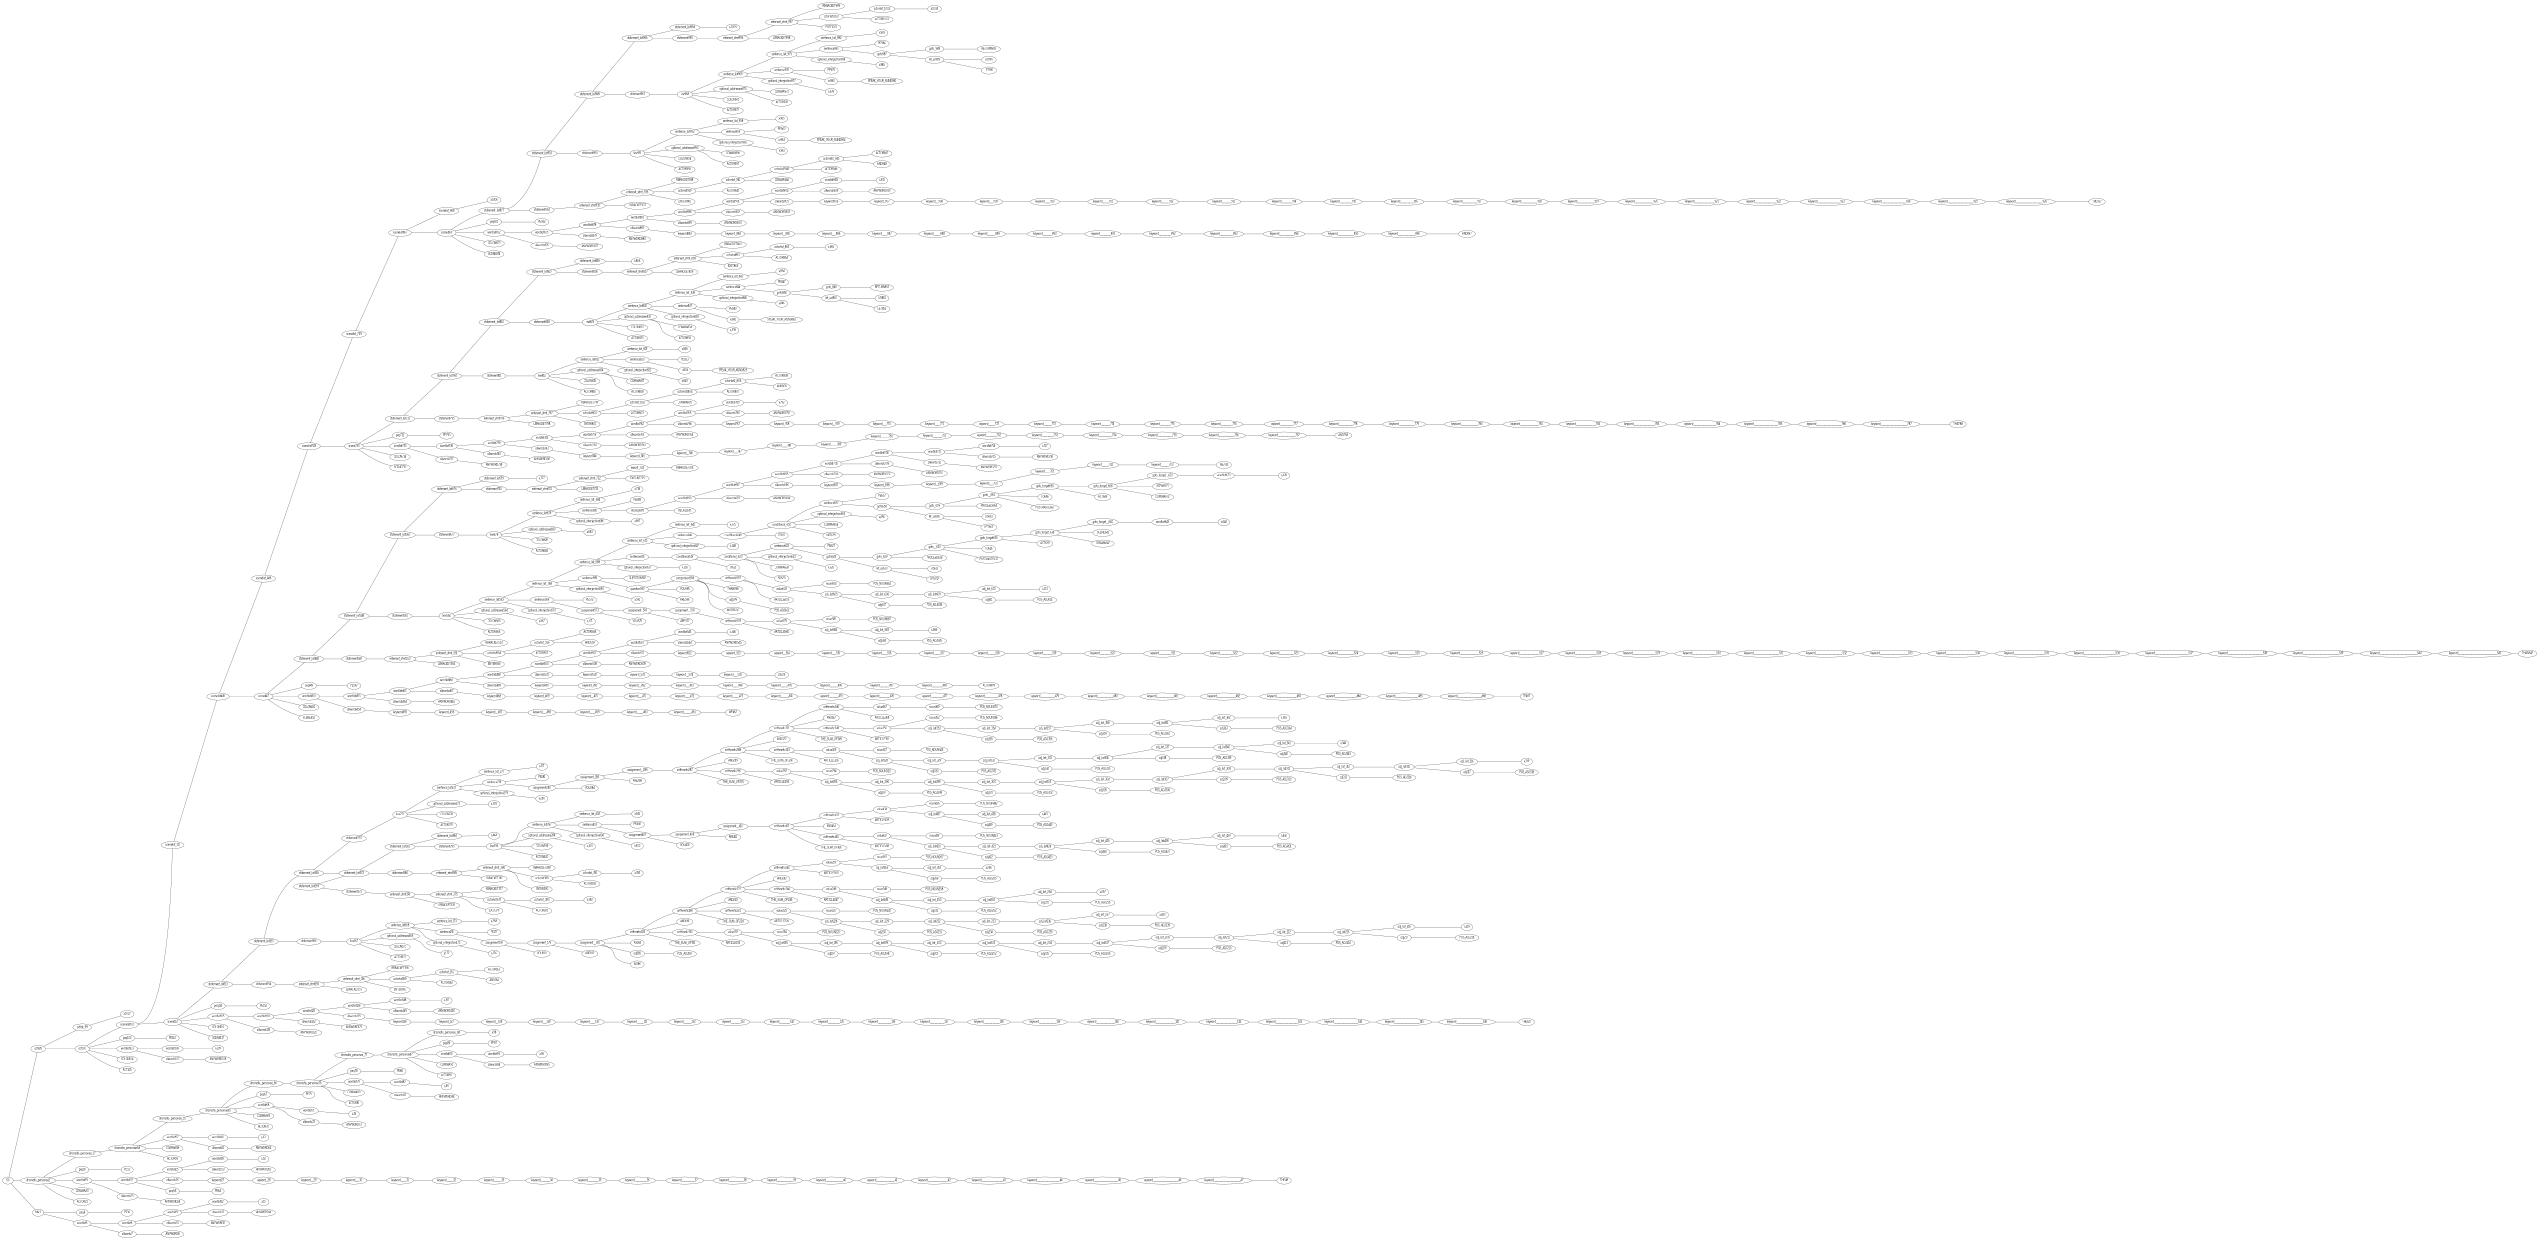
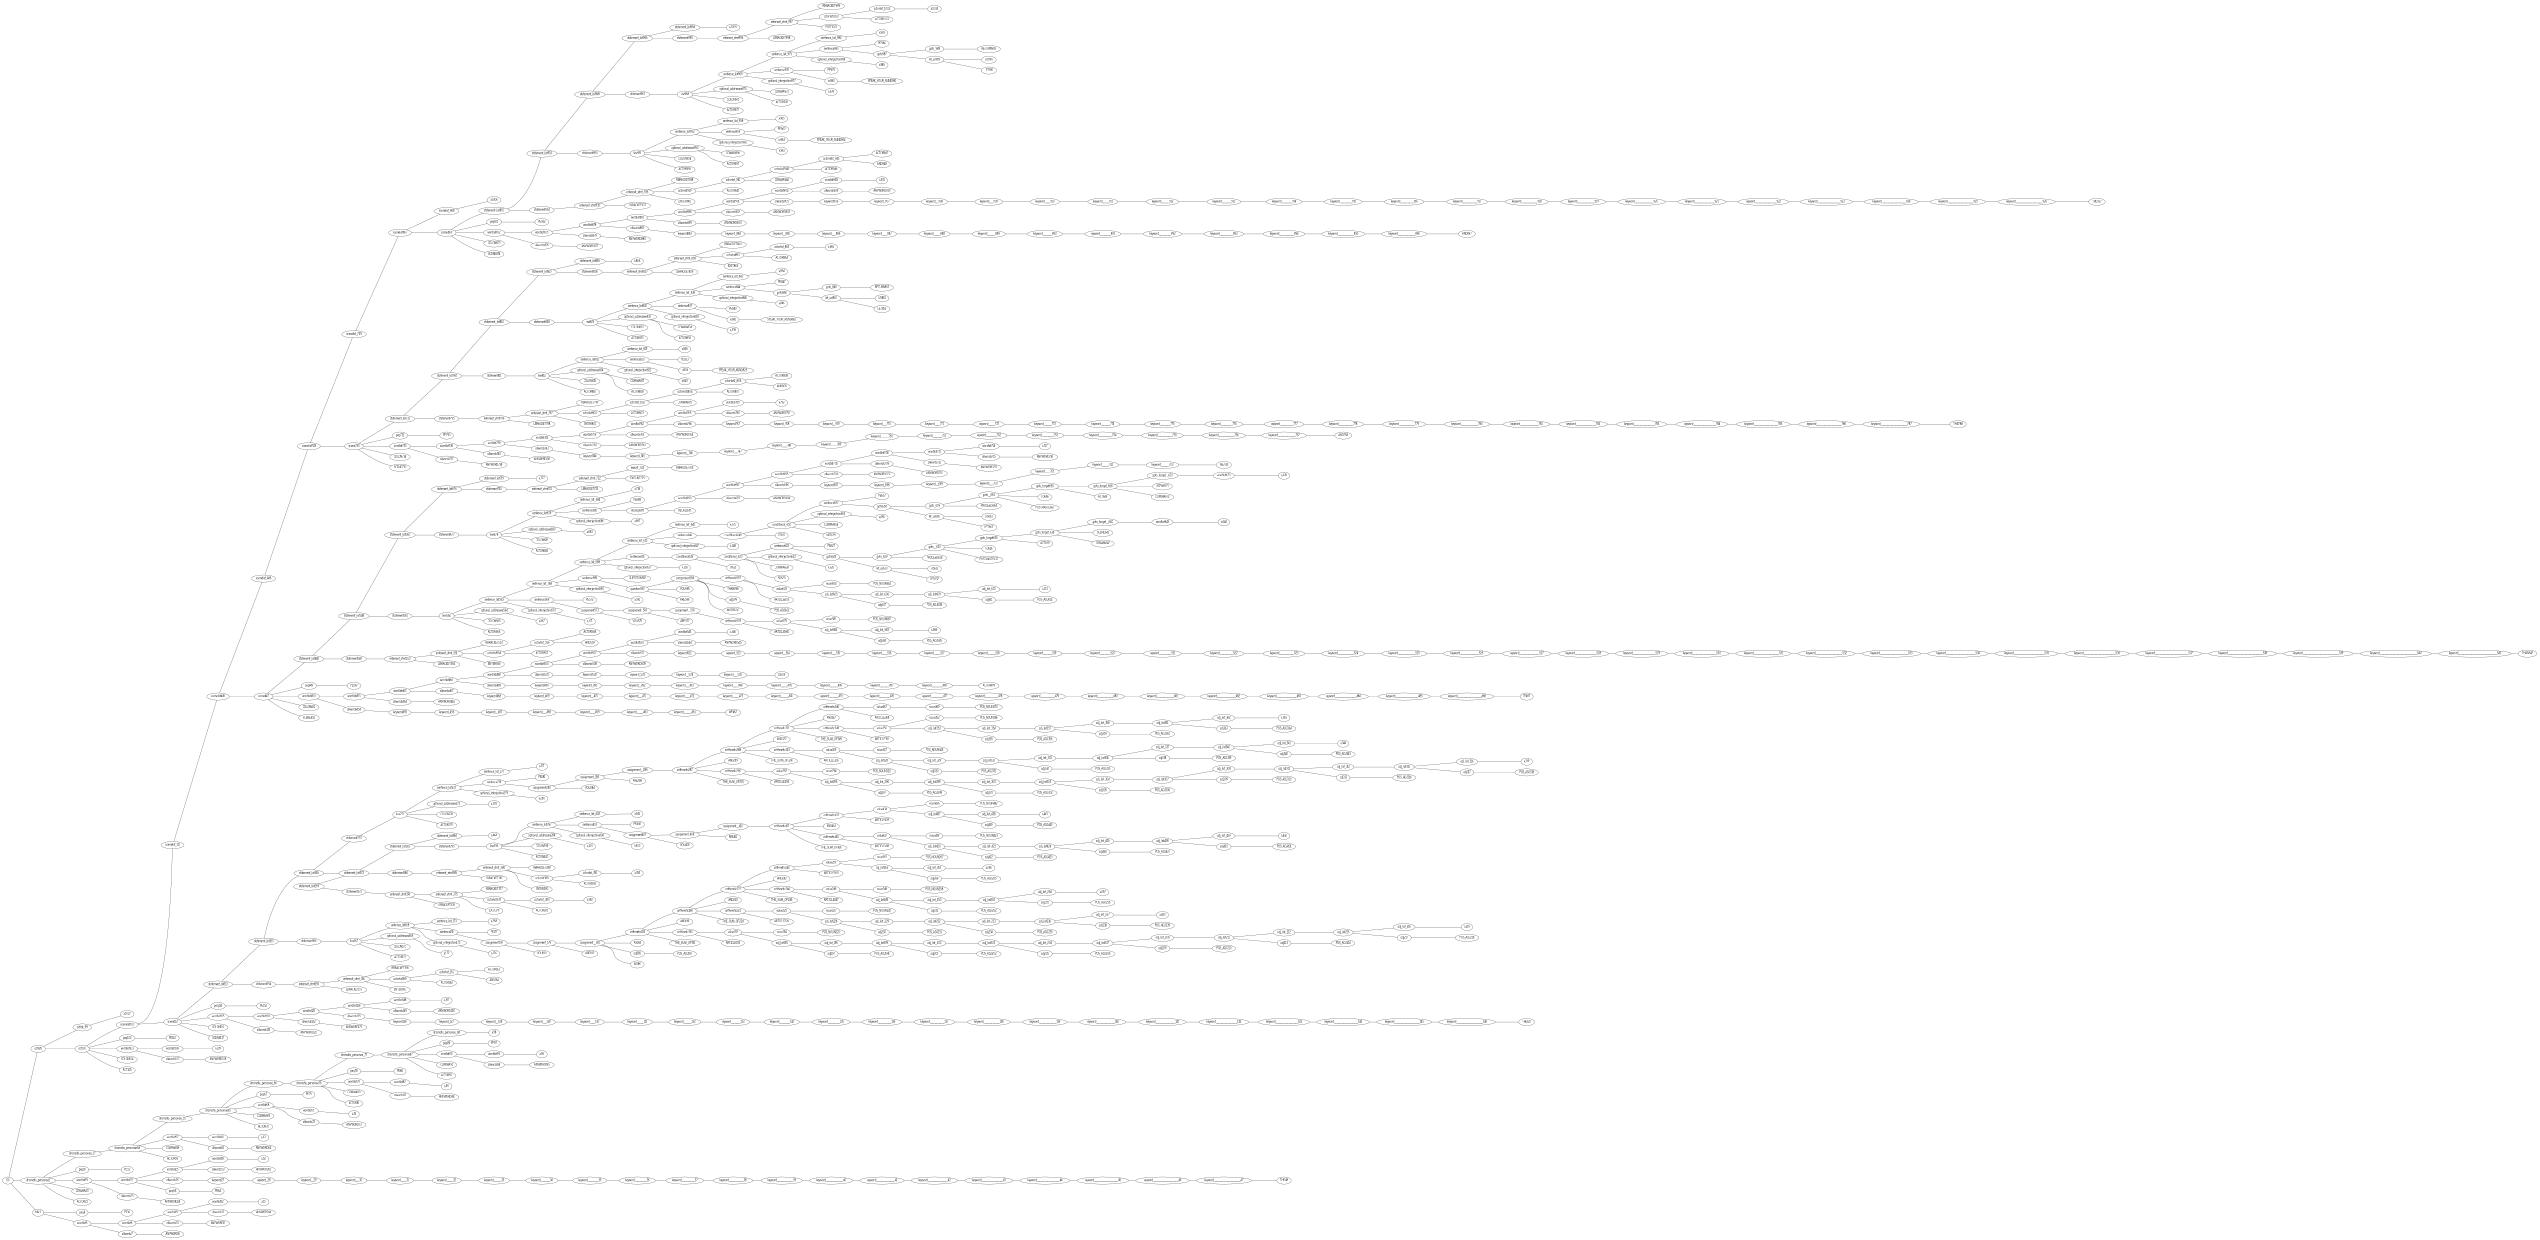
(494, 211) -> (494, 211)
